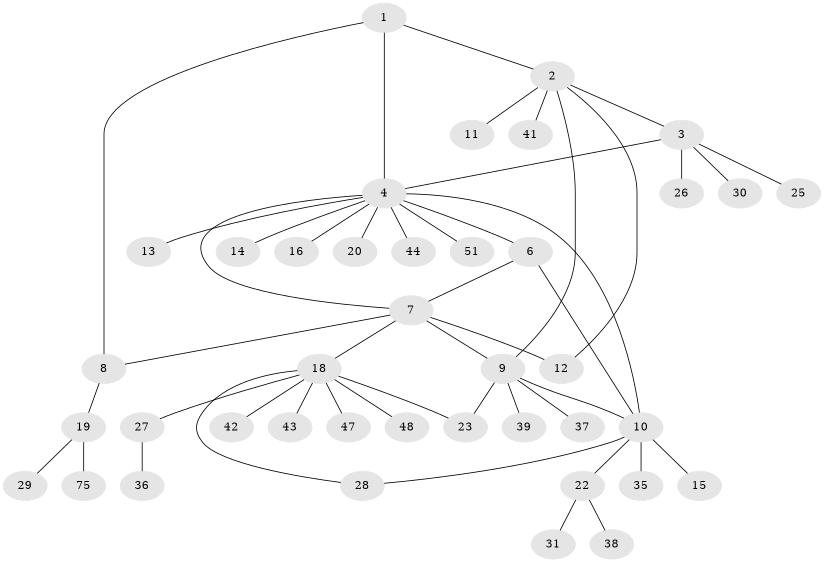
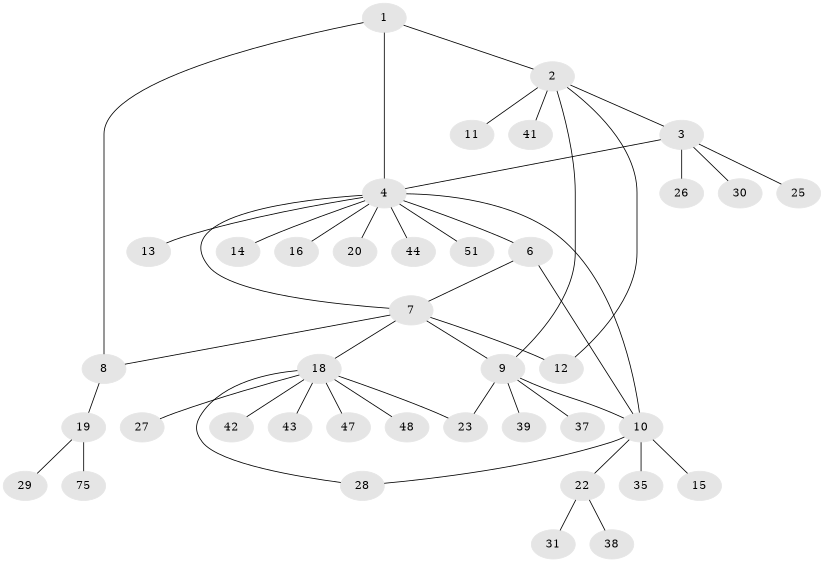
(142, 486) -> none
